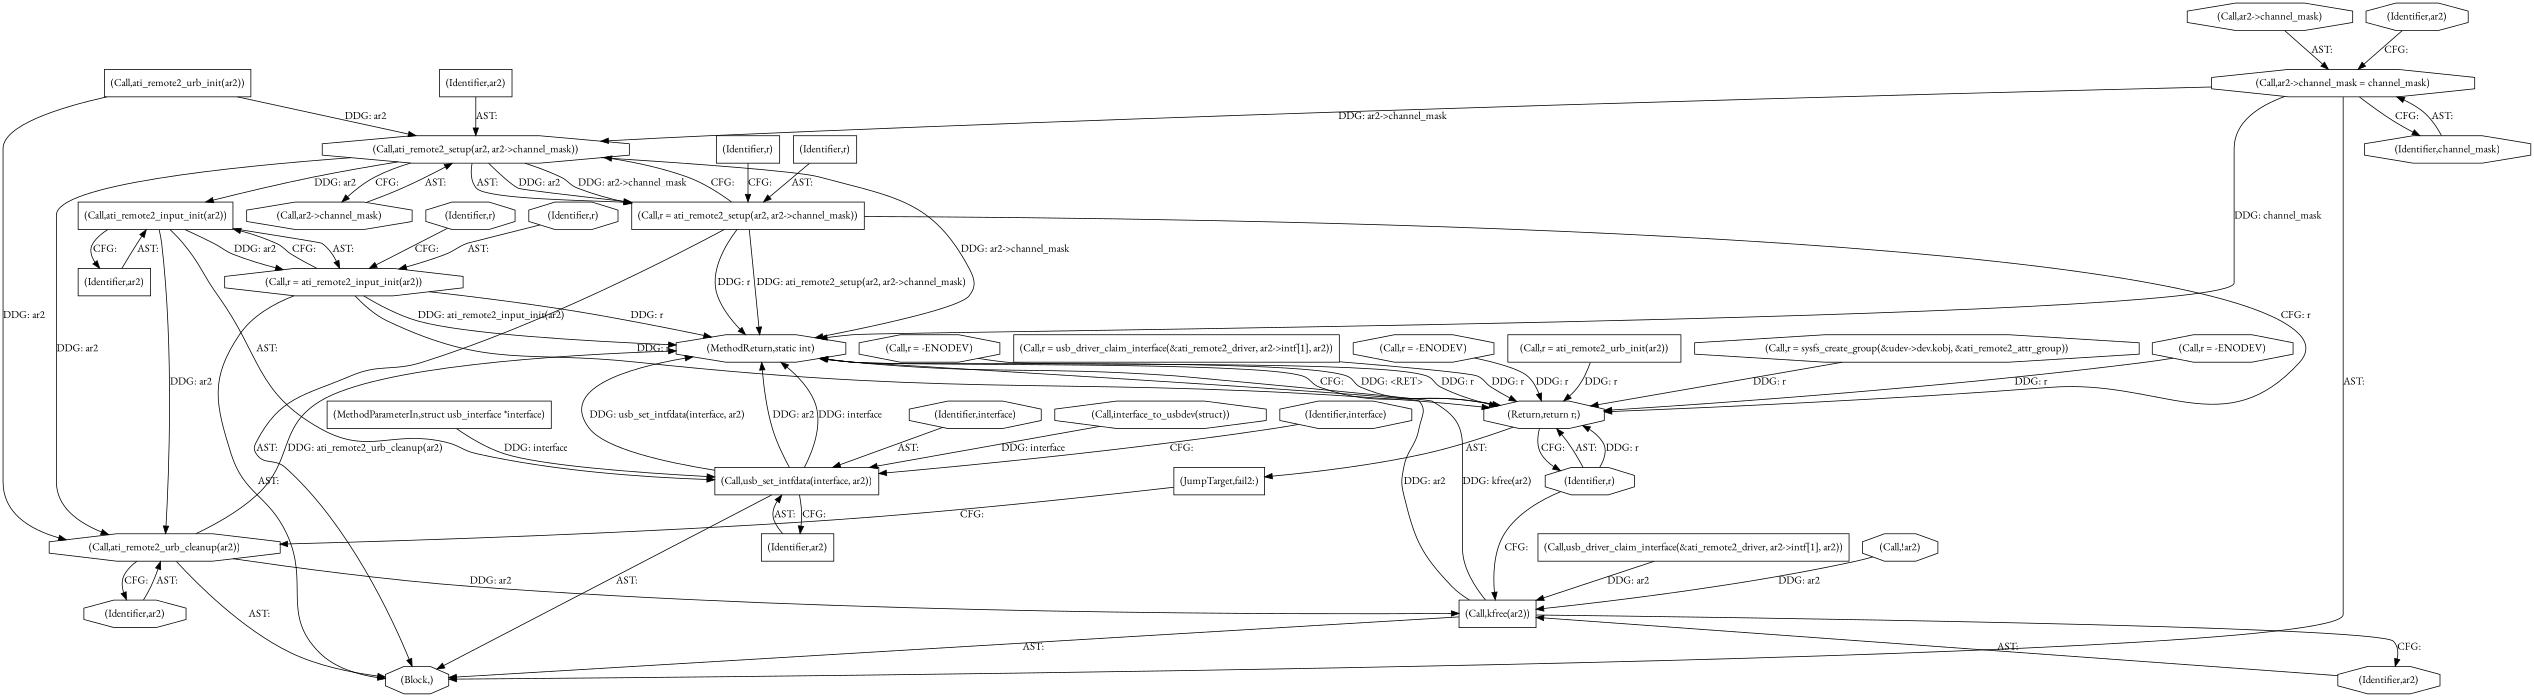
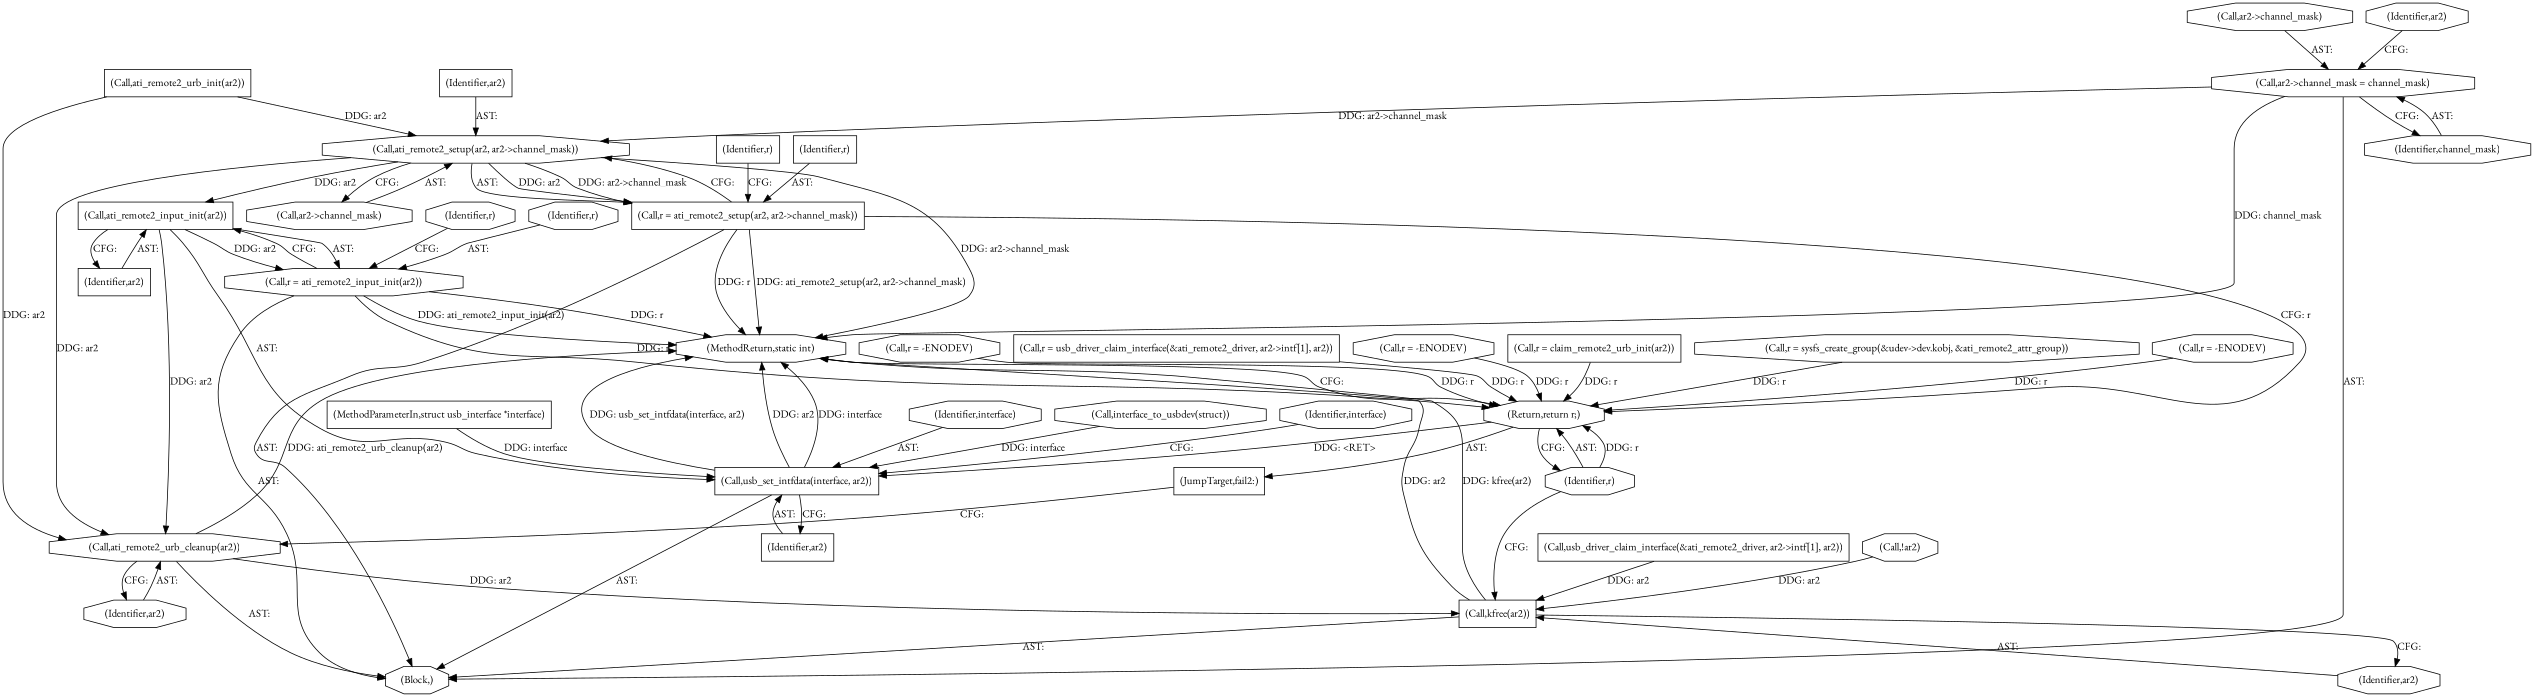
(1594, 348) -> (1594, 348)
(1336, 374) -> (1189, 455)
